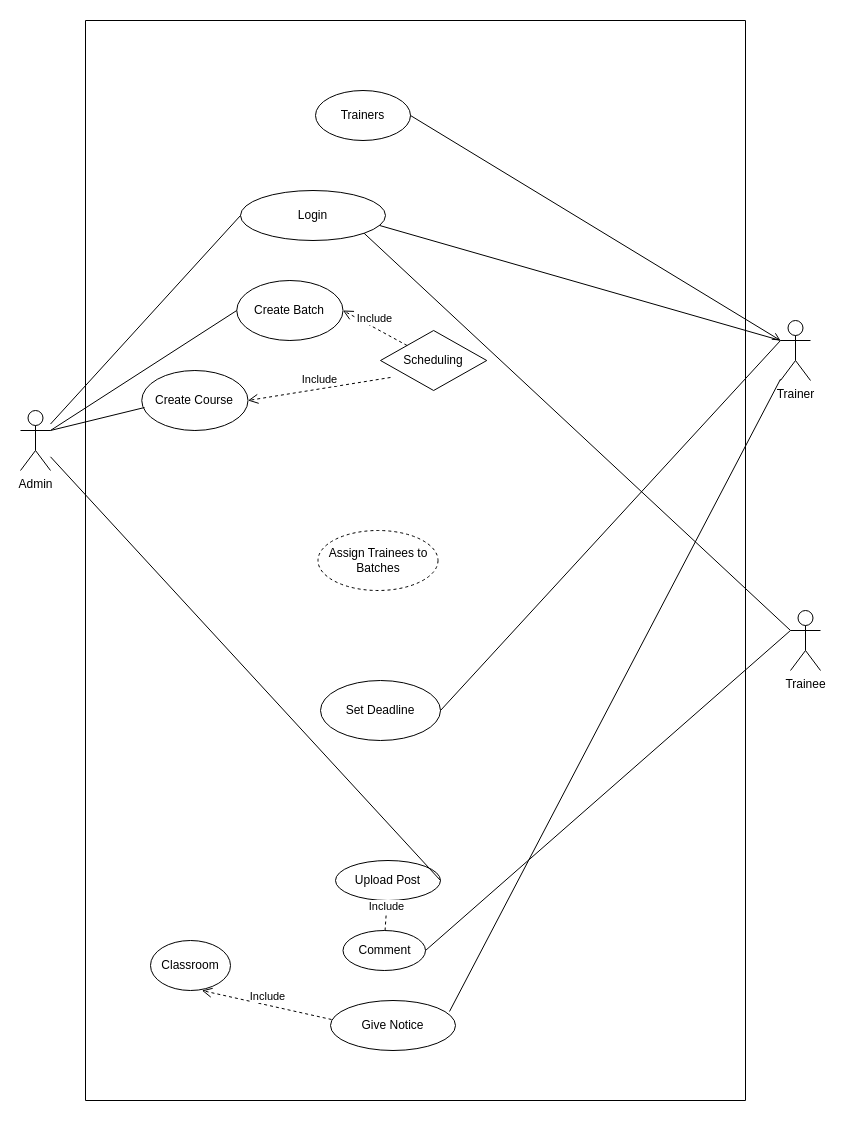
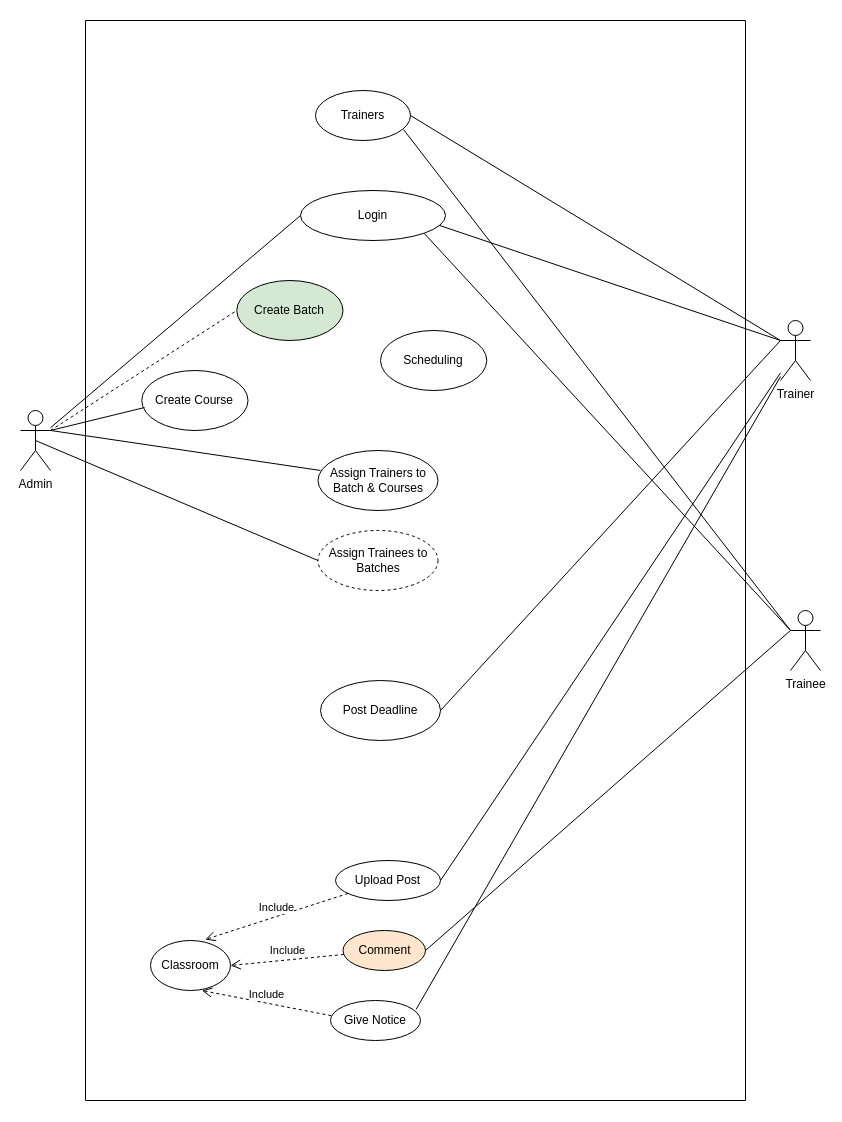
(313, 216) -> (373, 216)
(290, 311) -> (290, 311)
(376, 329) -> none
(771, 335) -> (771, 335)
(434, 361) -> (434, 361)
(146, 369) -> (146, 369)
none -> (591, 372)
(320, 389) -> none
none -> (187, 451)
none -> (378, 481)
none -> (178, 501)
(246, 669) -> (611, 627)
(381, 711) -> (381, 711)
none -> (277, 916)
(386, 917) -> (289, 960)
(384, 951) -> (384, 951)
(393, 1026) -> (376, 1021)
